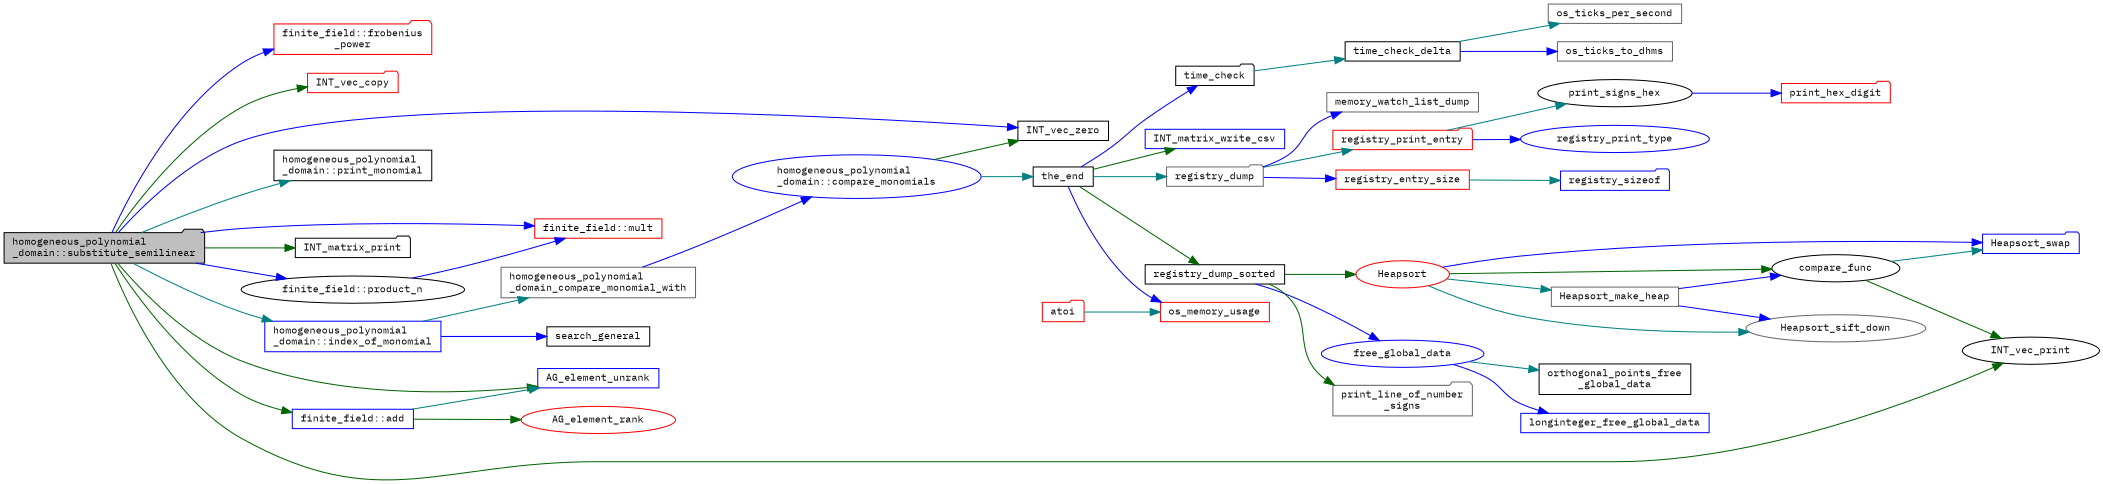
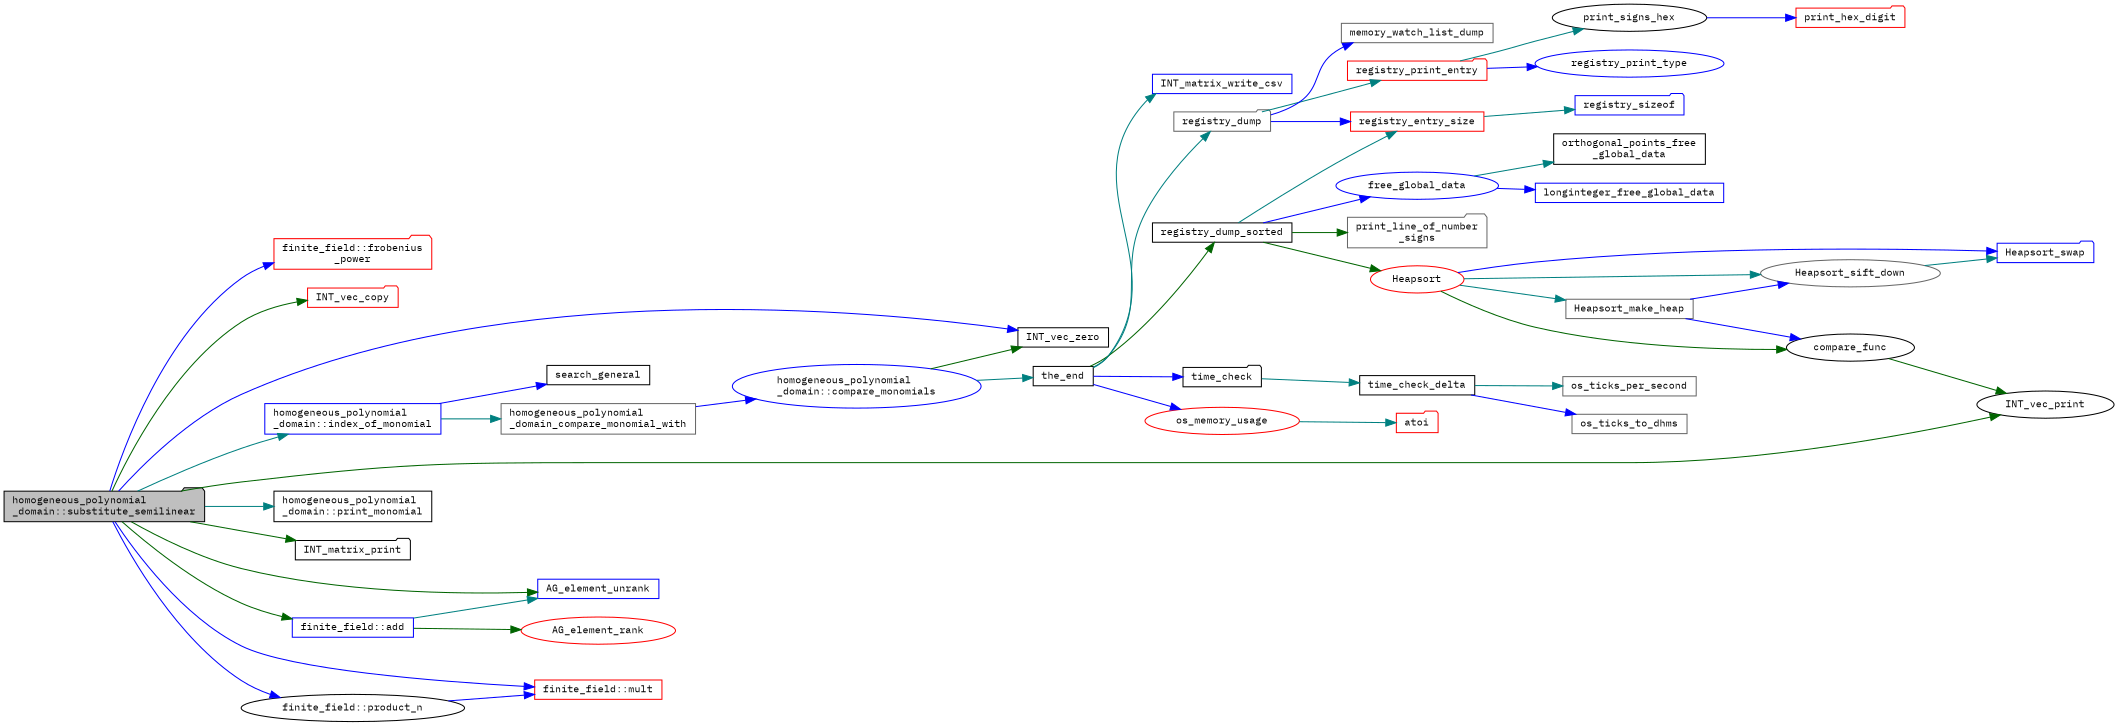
(1129, 160) -> (1126, 236)
none -> (1312, 177)
(1932, 256) -> (1956, 262)
(1117, 312) -> (1342, 422)
(1215, 312) -> (1222, 421)
